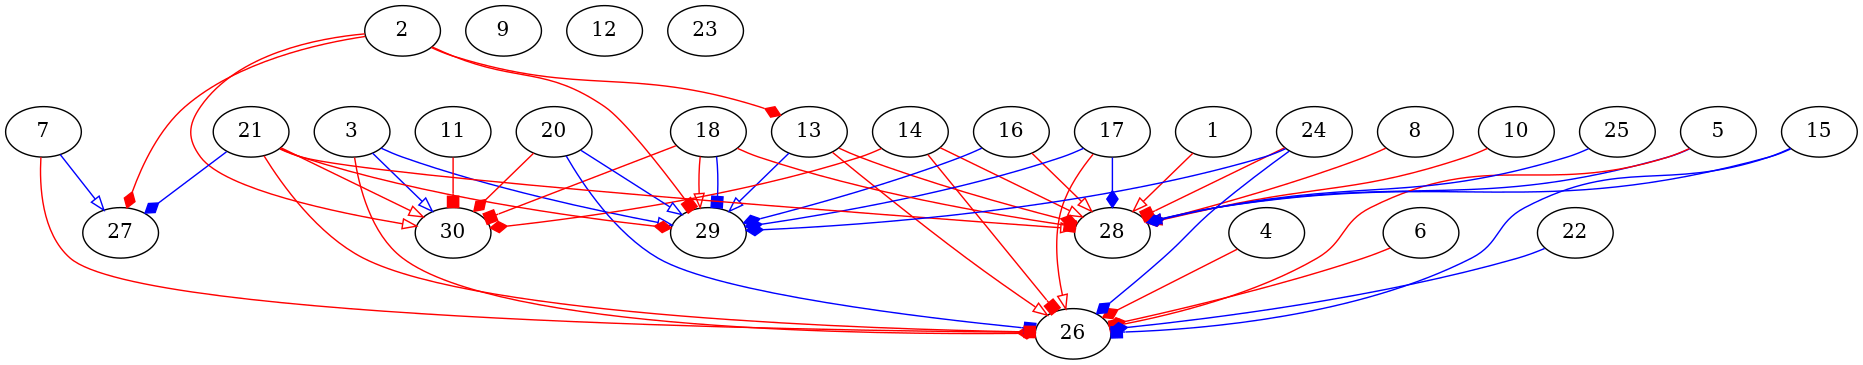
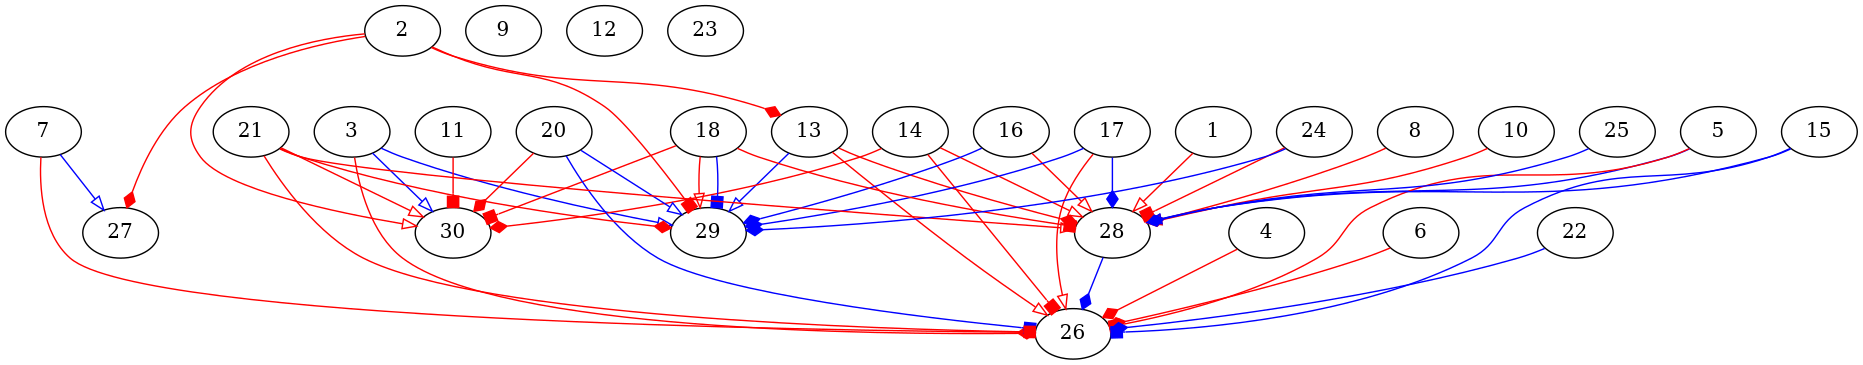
(193, 177) -> none
(1198, 224) -> (1096, 276)
